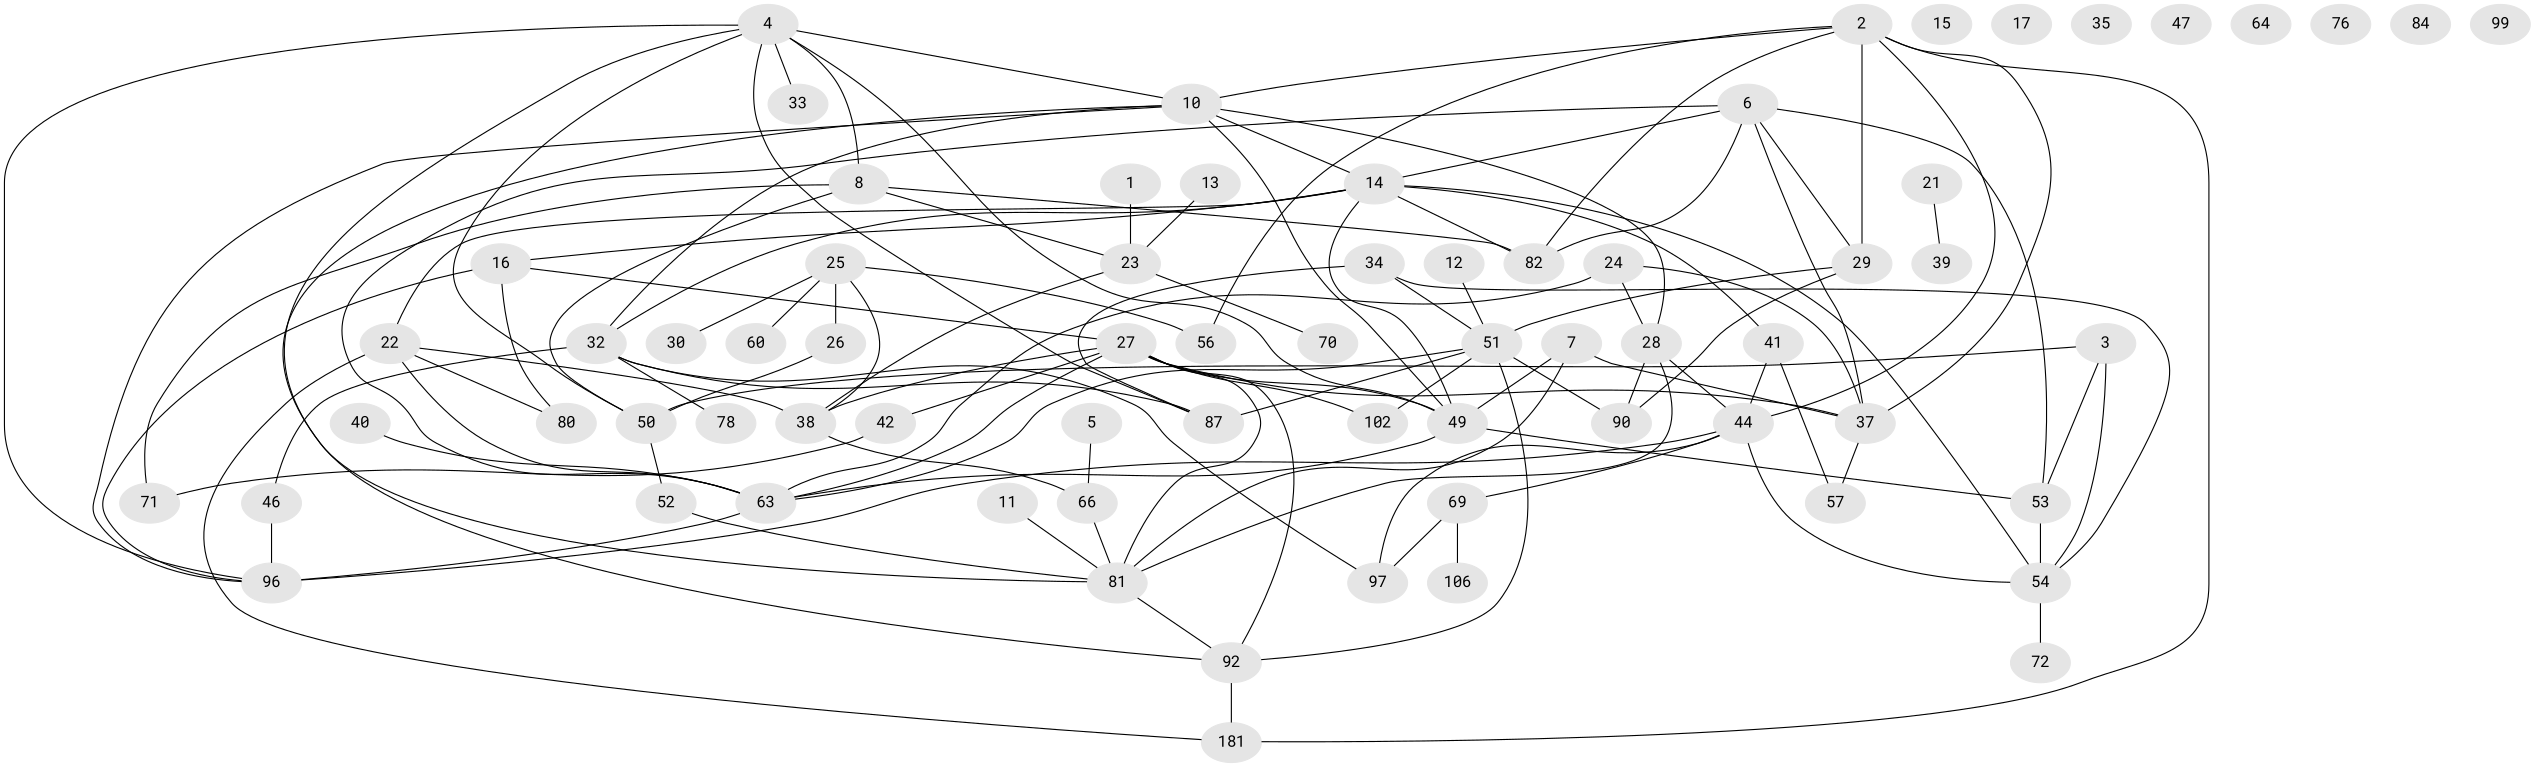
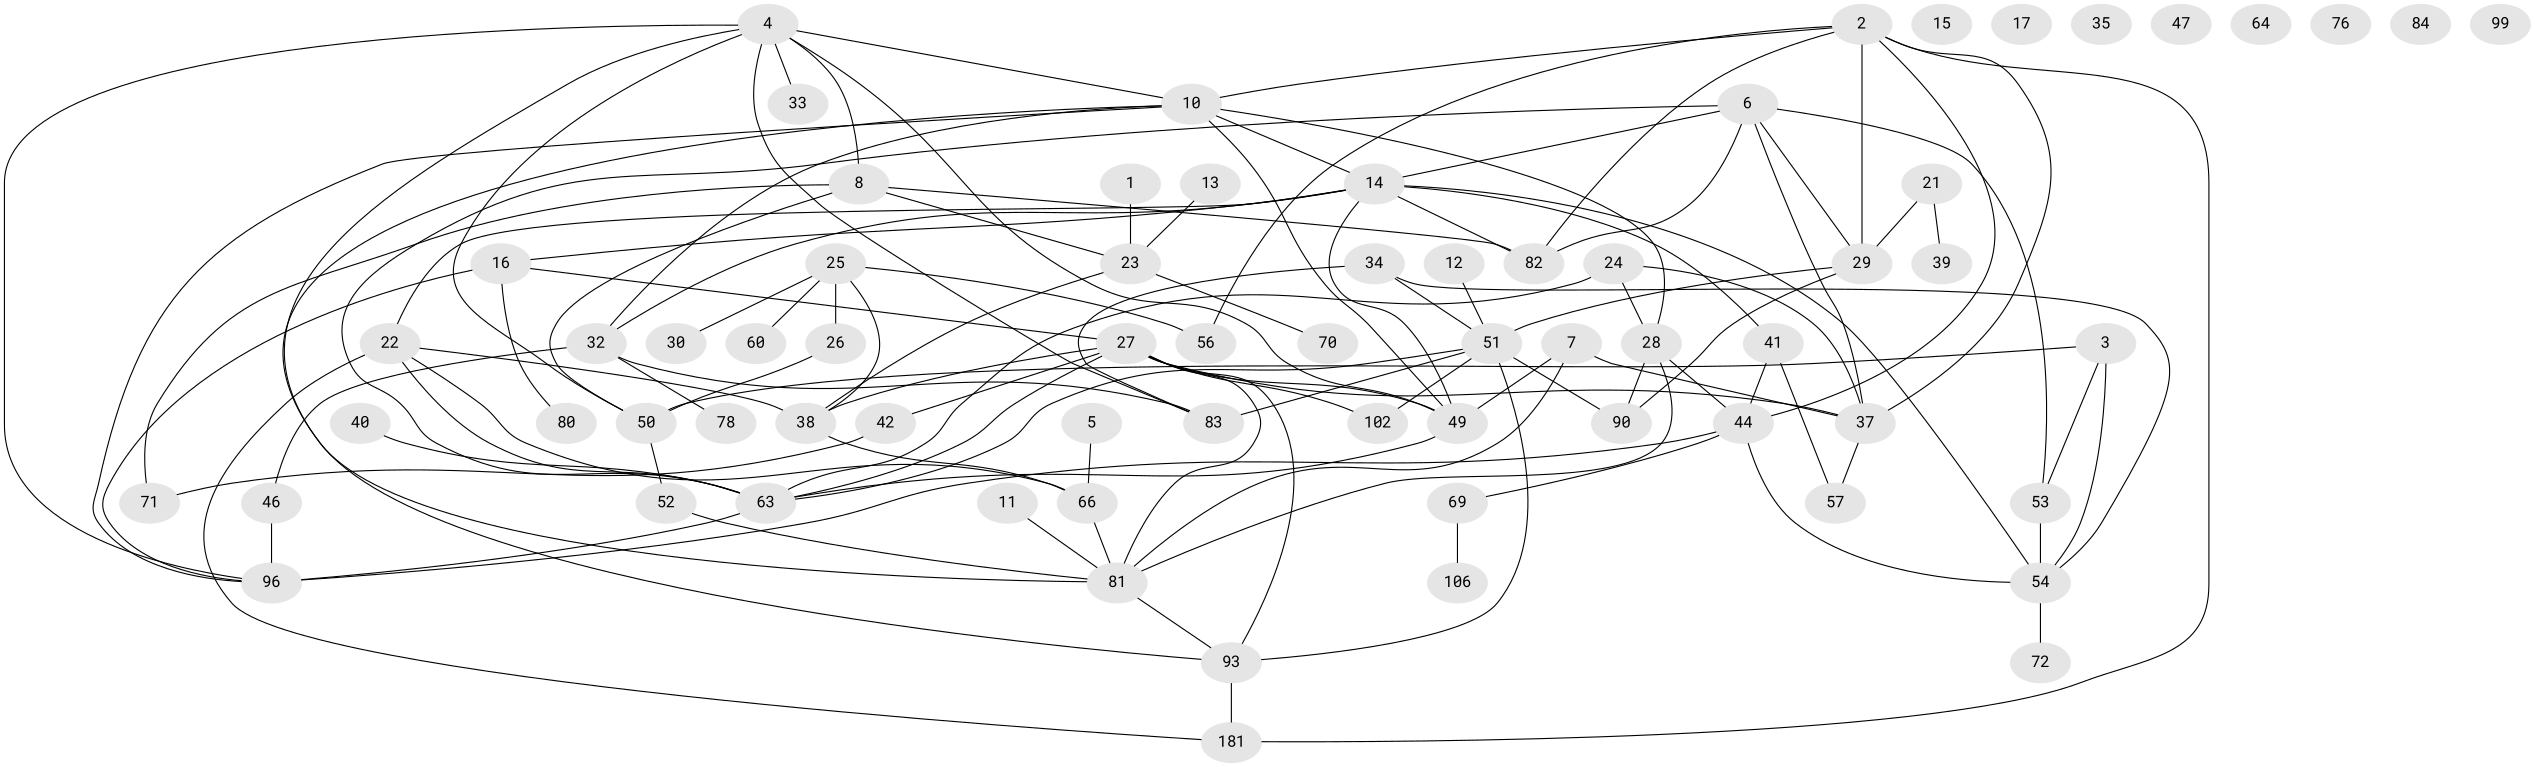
none -> (1897, 224)
(478, 384) -> (723, 479)
(1214, 423) -> (1214, 423)
(1748, 466) -> none
(1378, 583) -> none
(1231, 663) -> (1231, 663)
